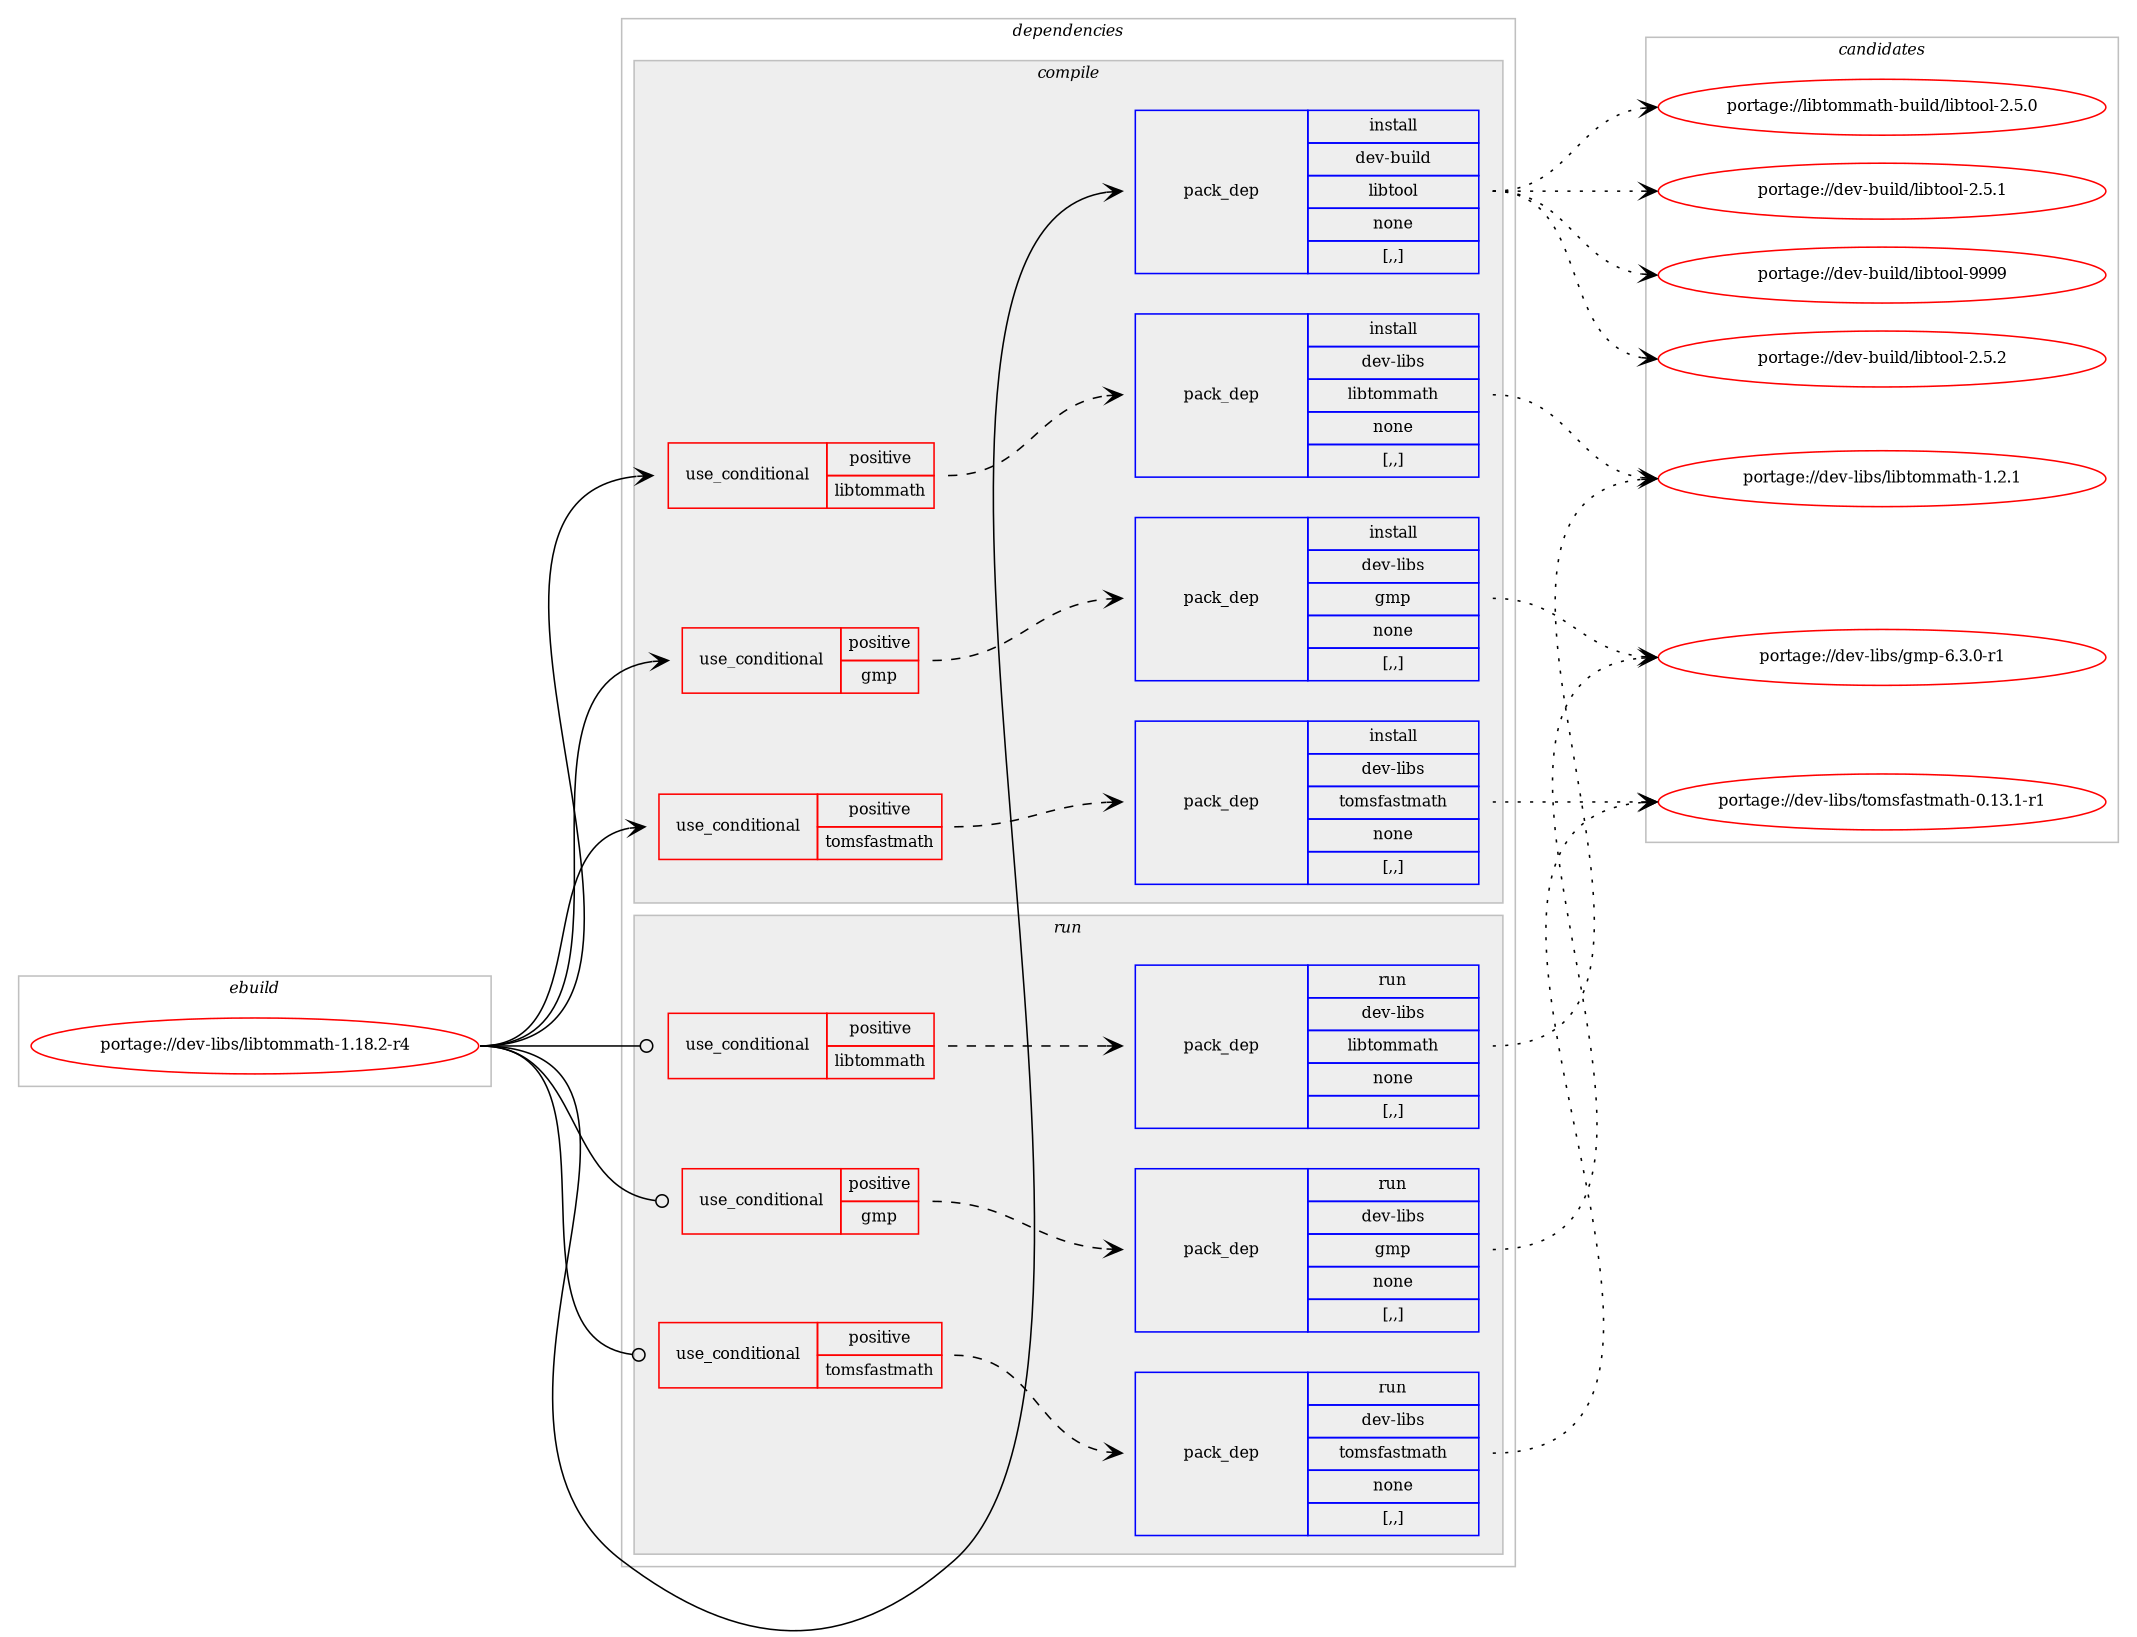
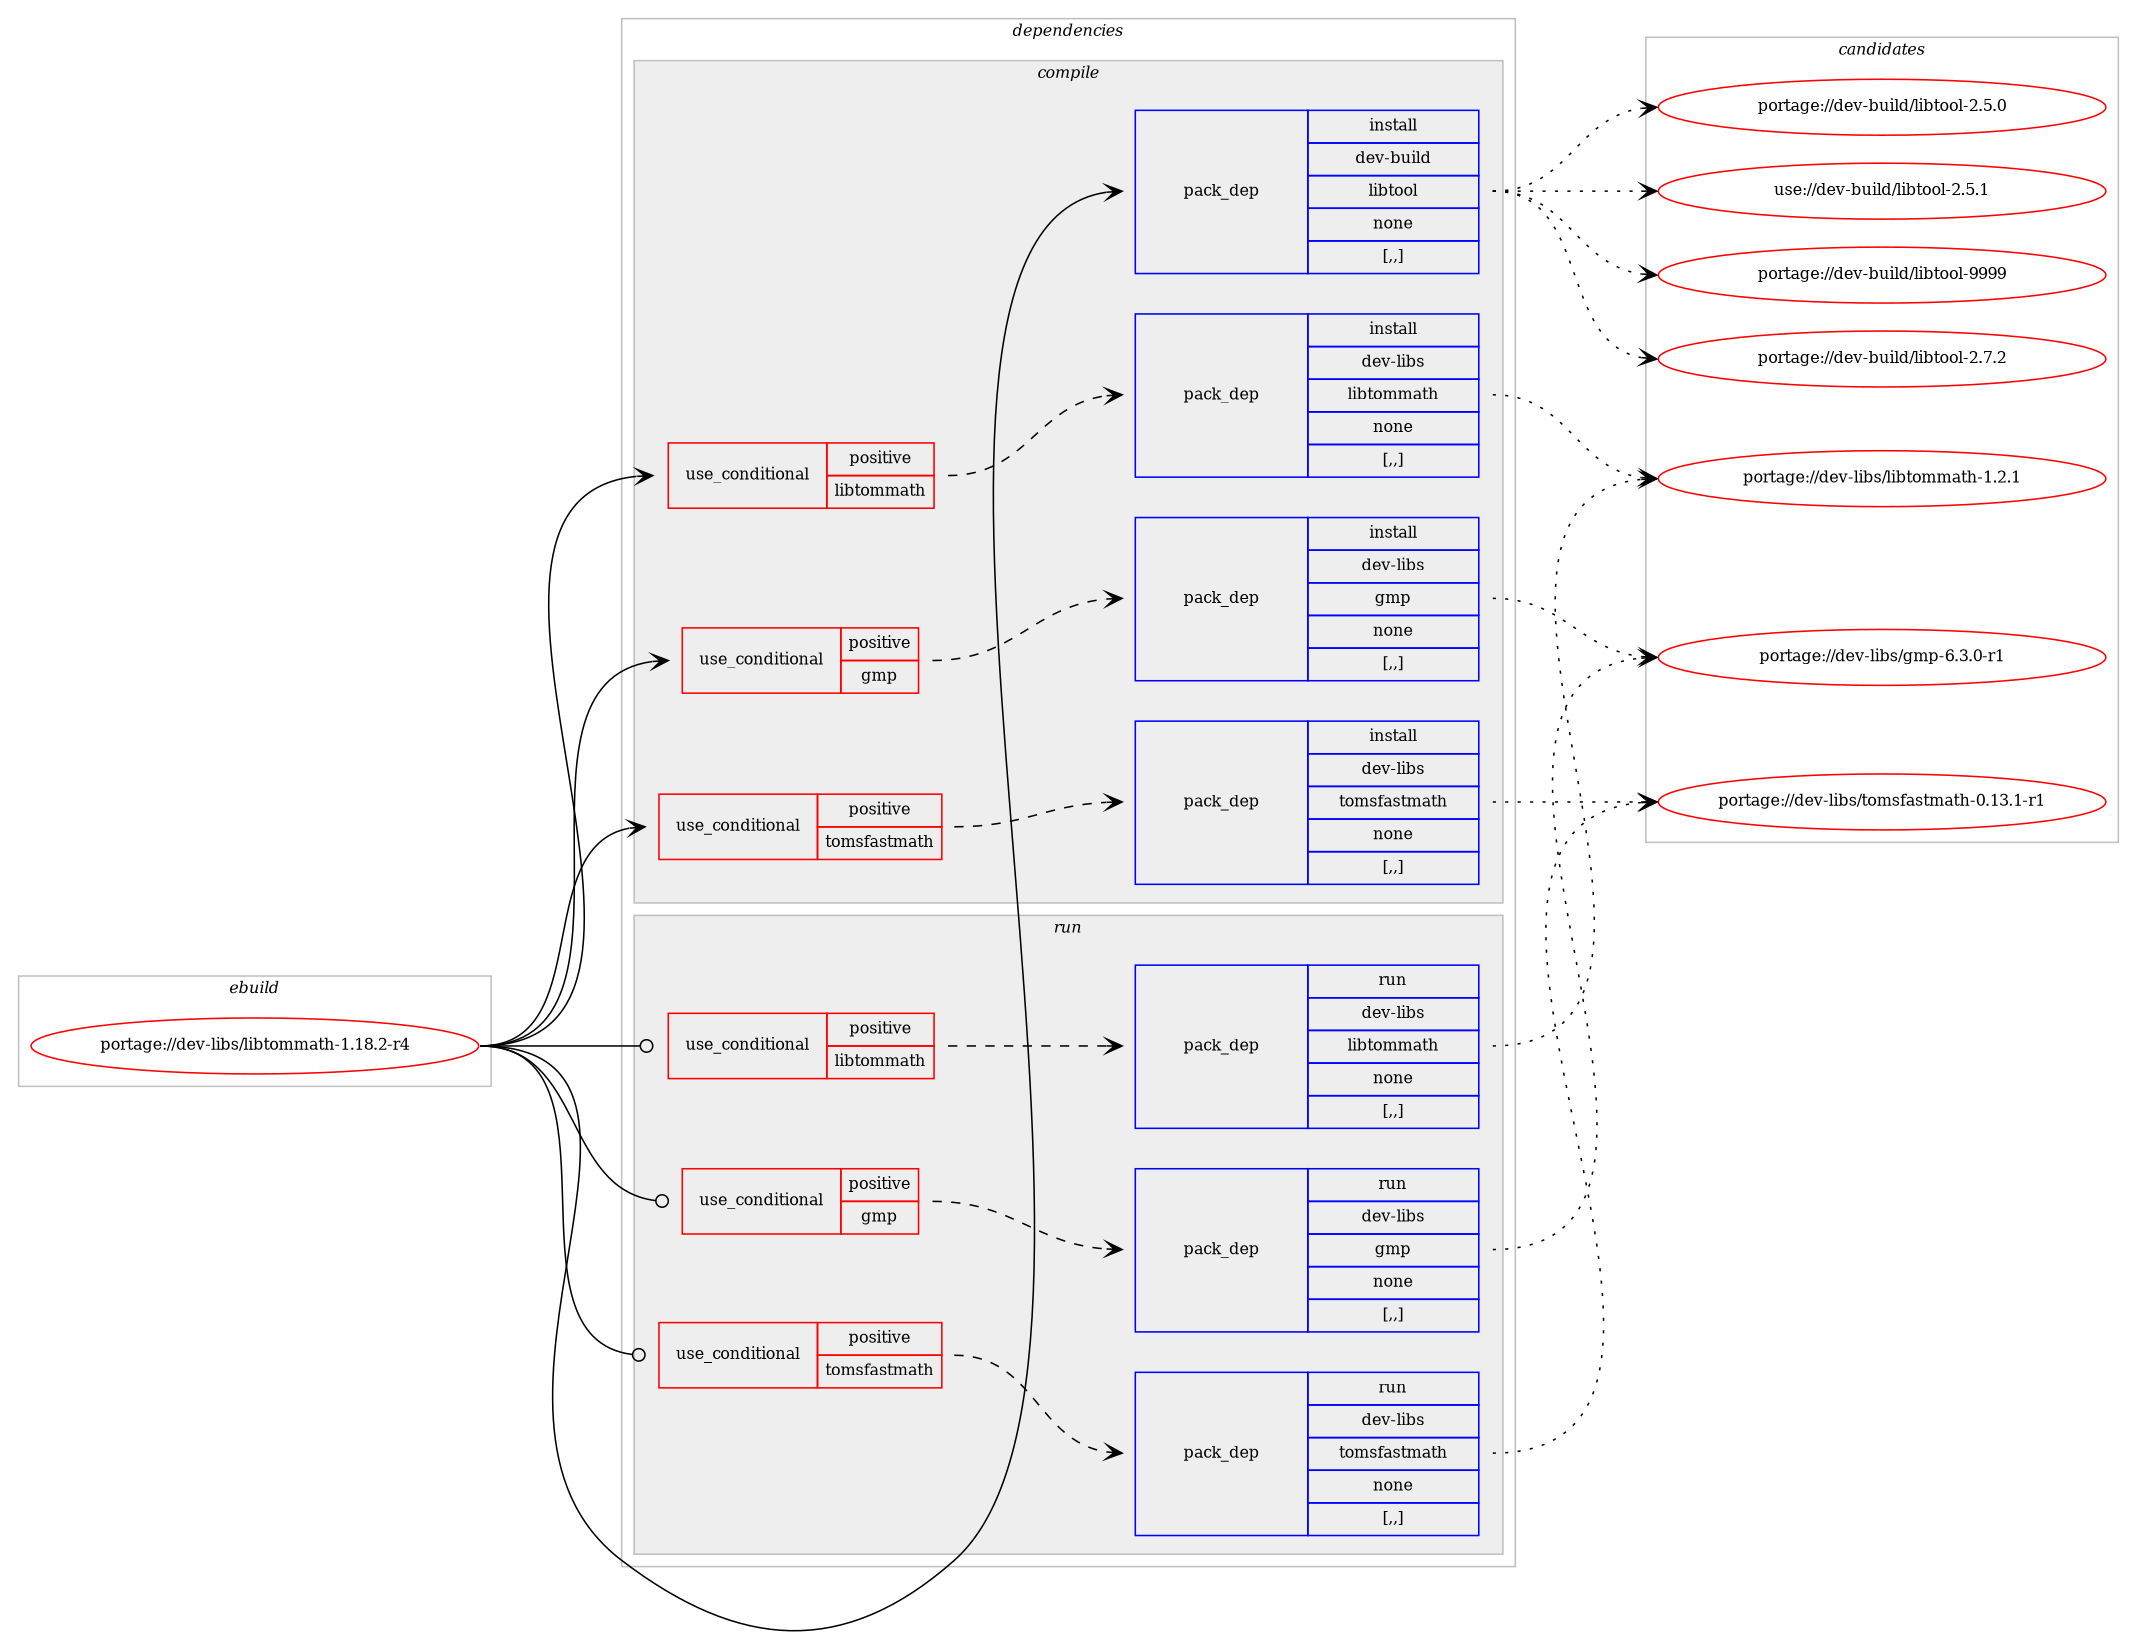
(1882, 107) -> (1882, 107)
(1882, 191) -> (1882, 191)
(1882, 359) -> (1882, 359)
